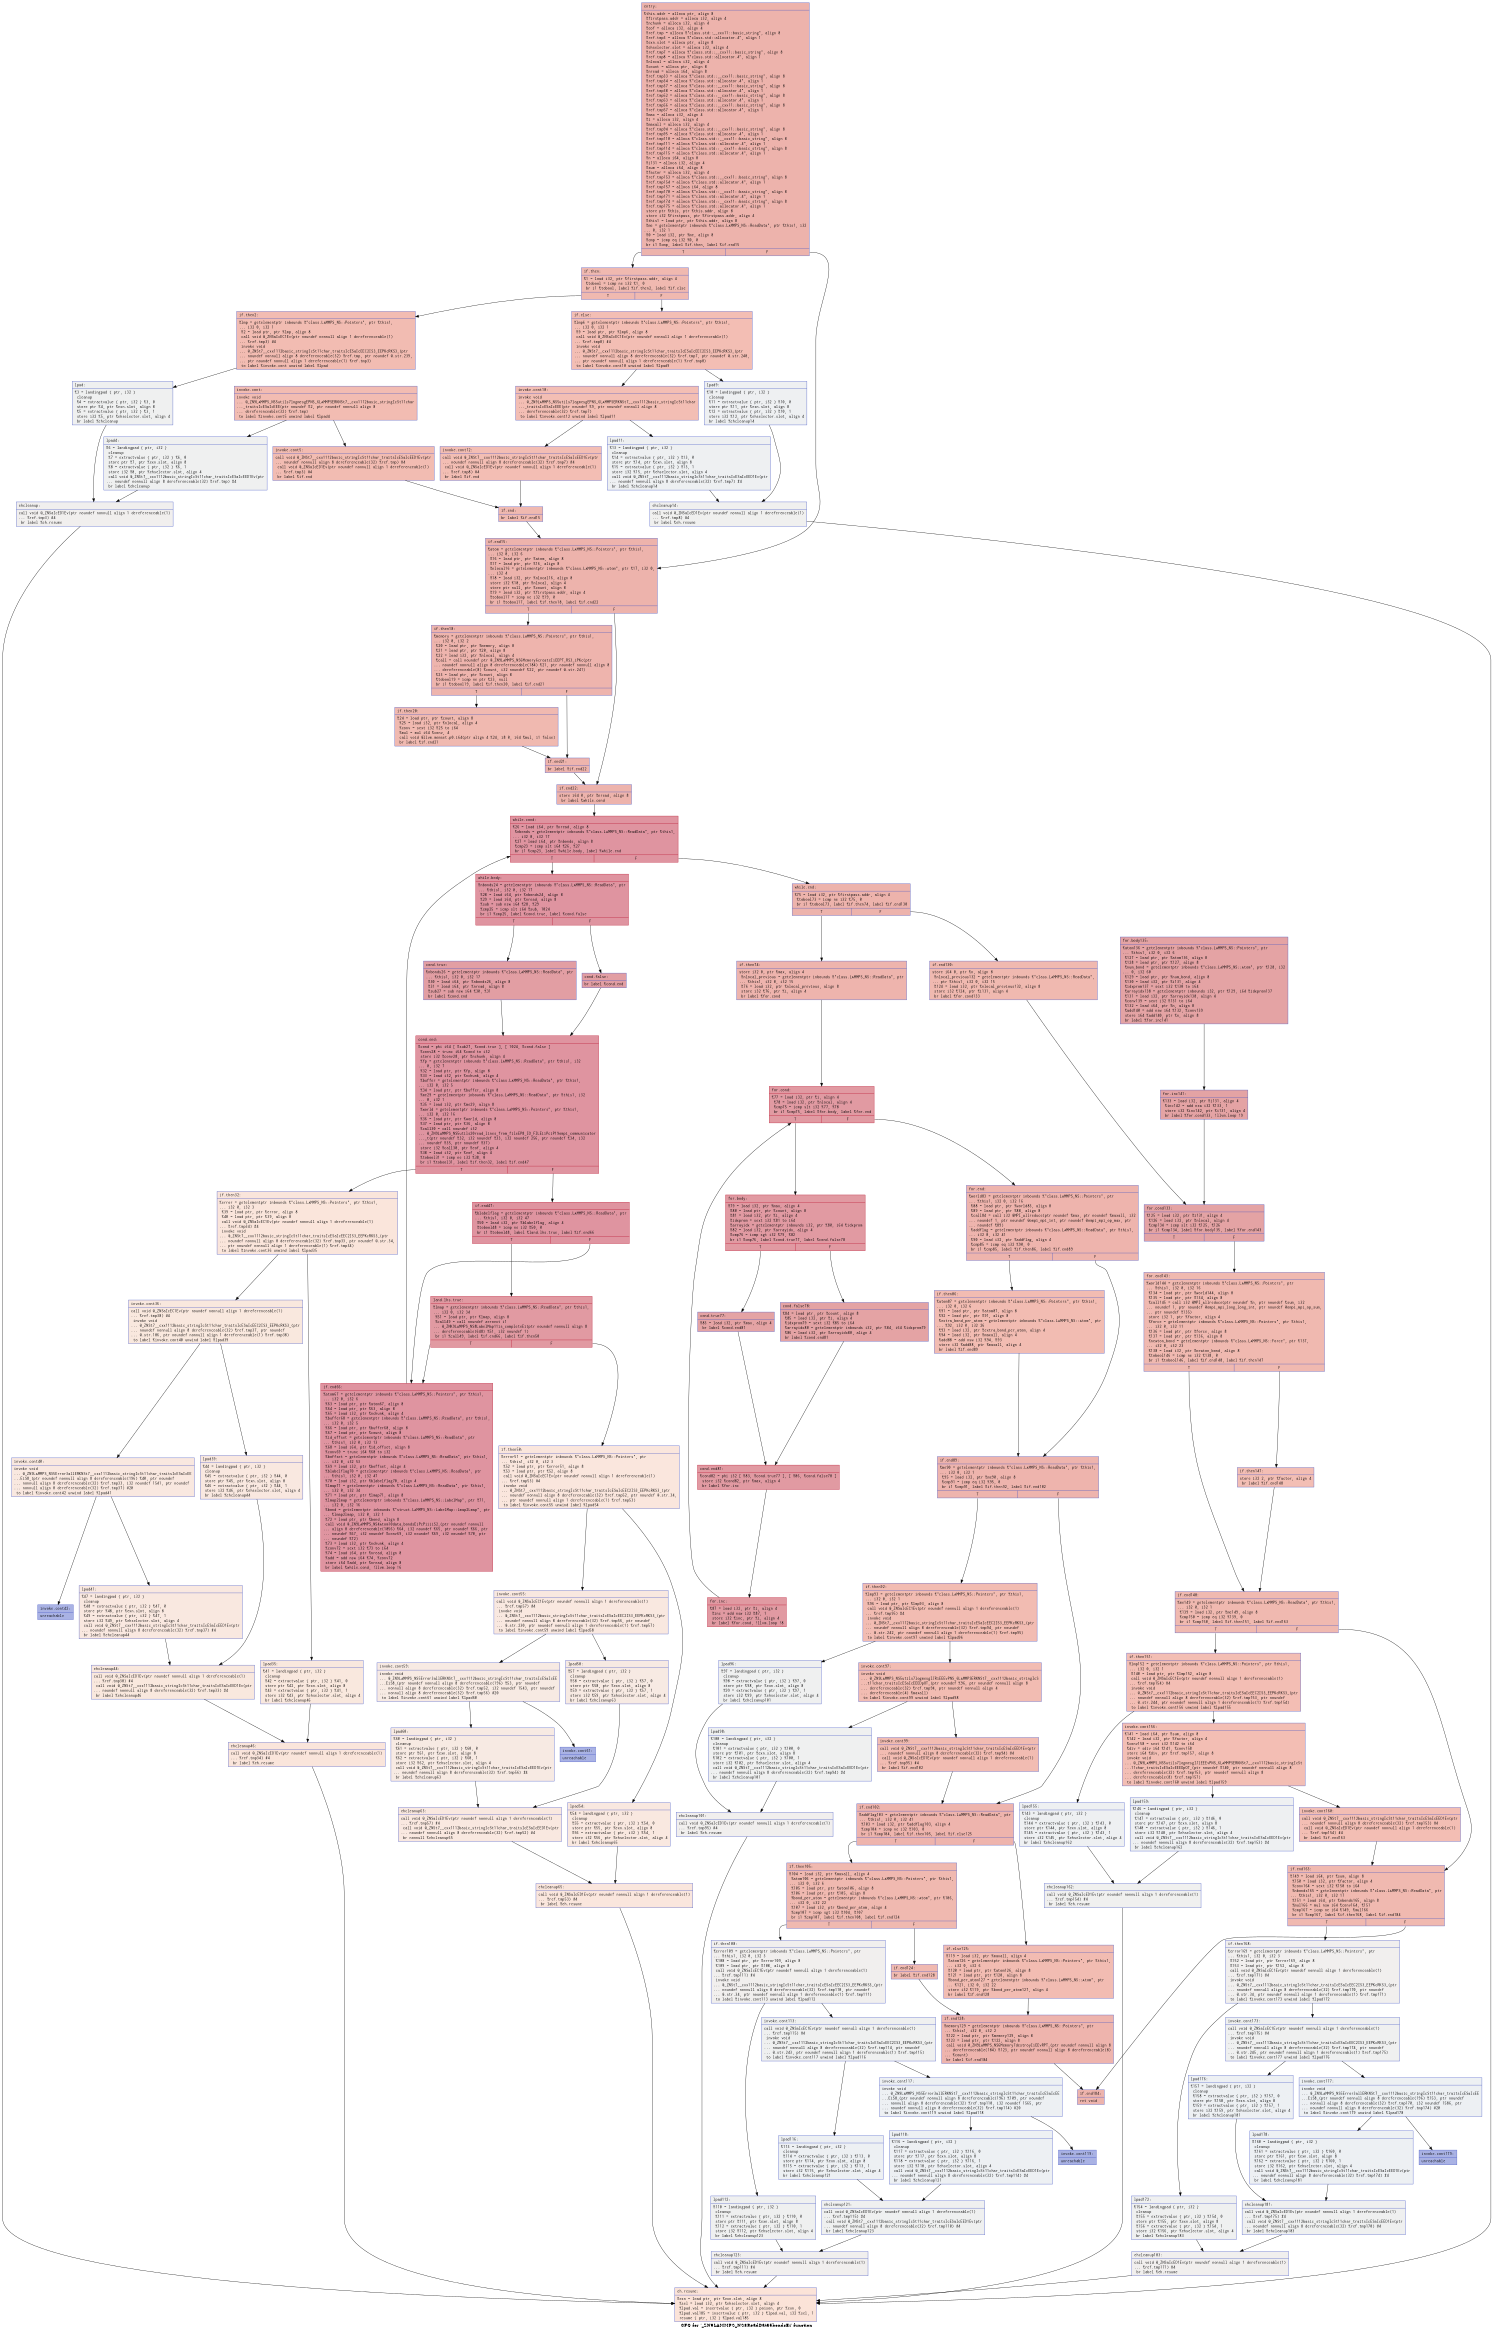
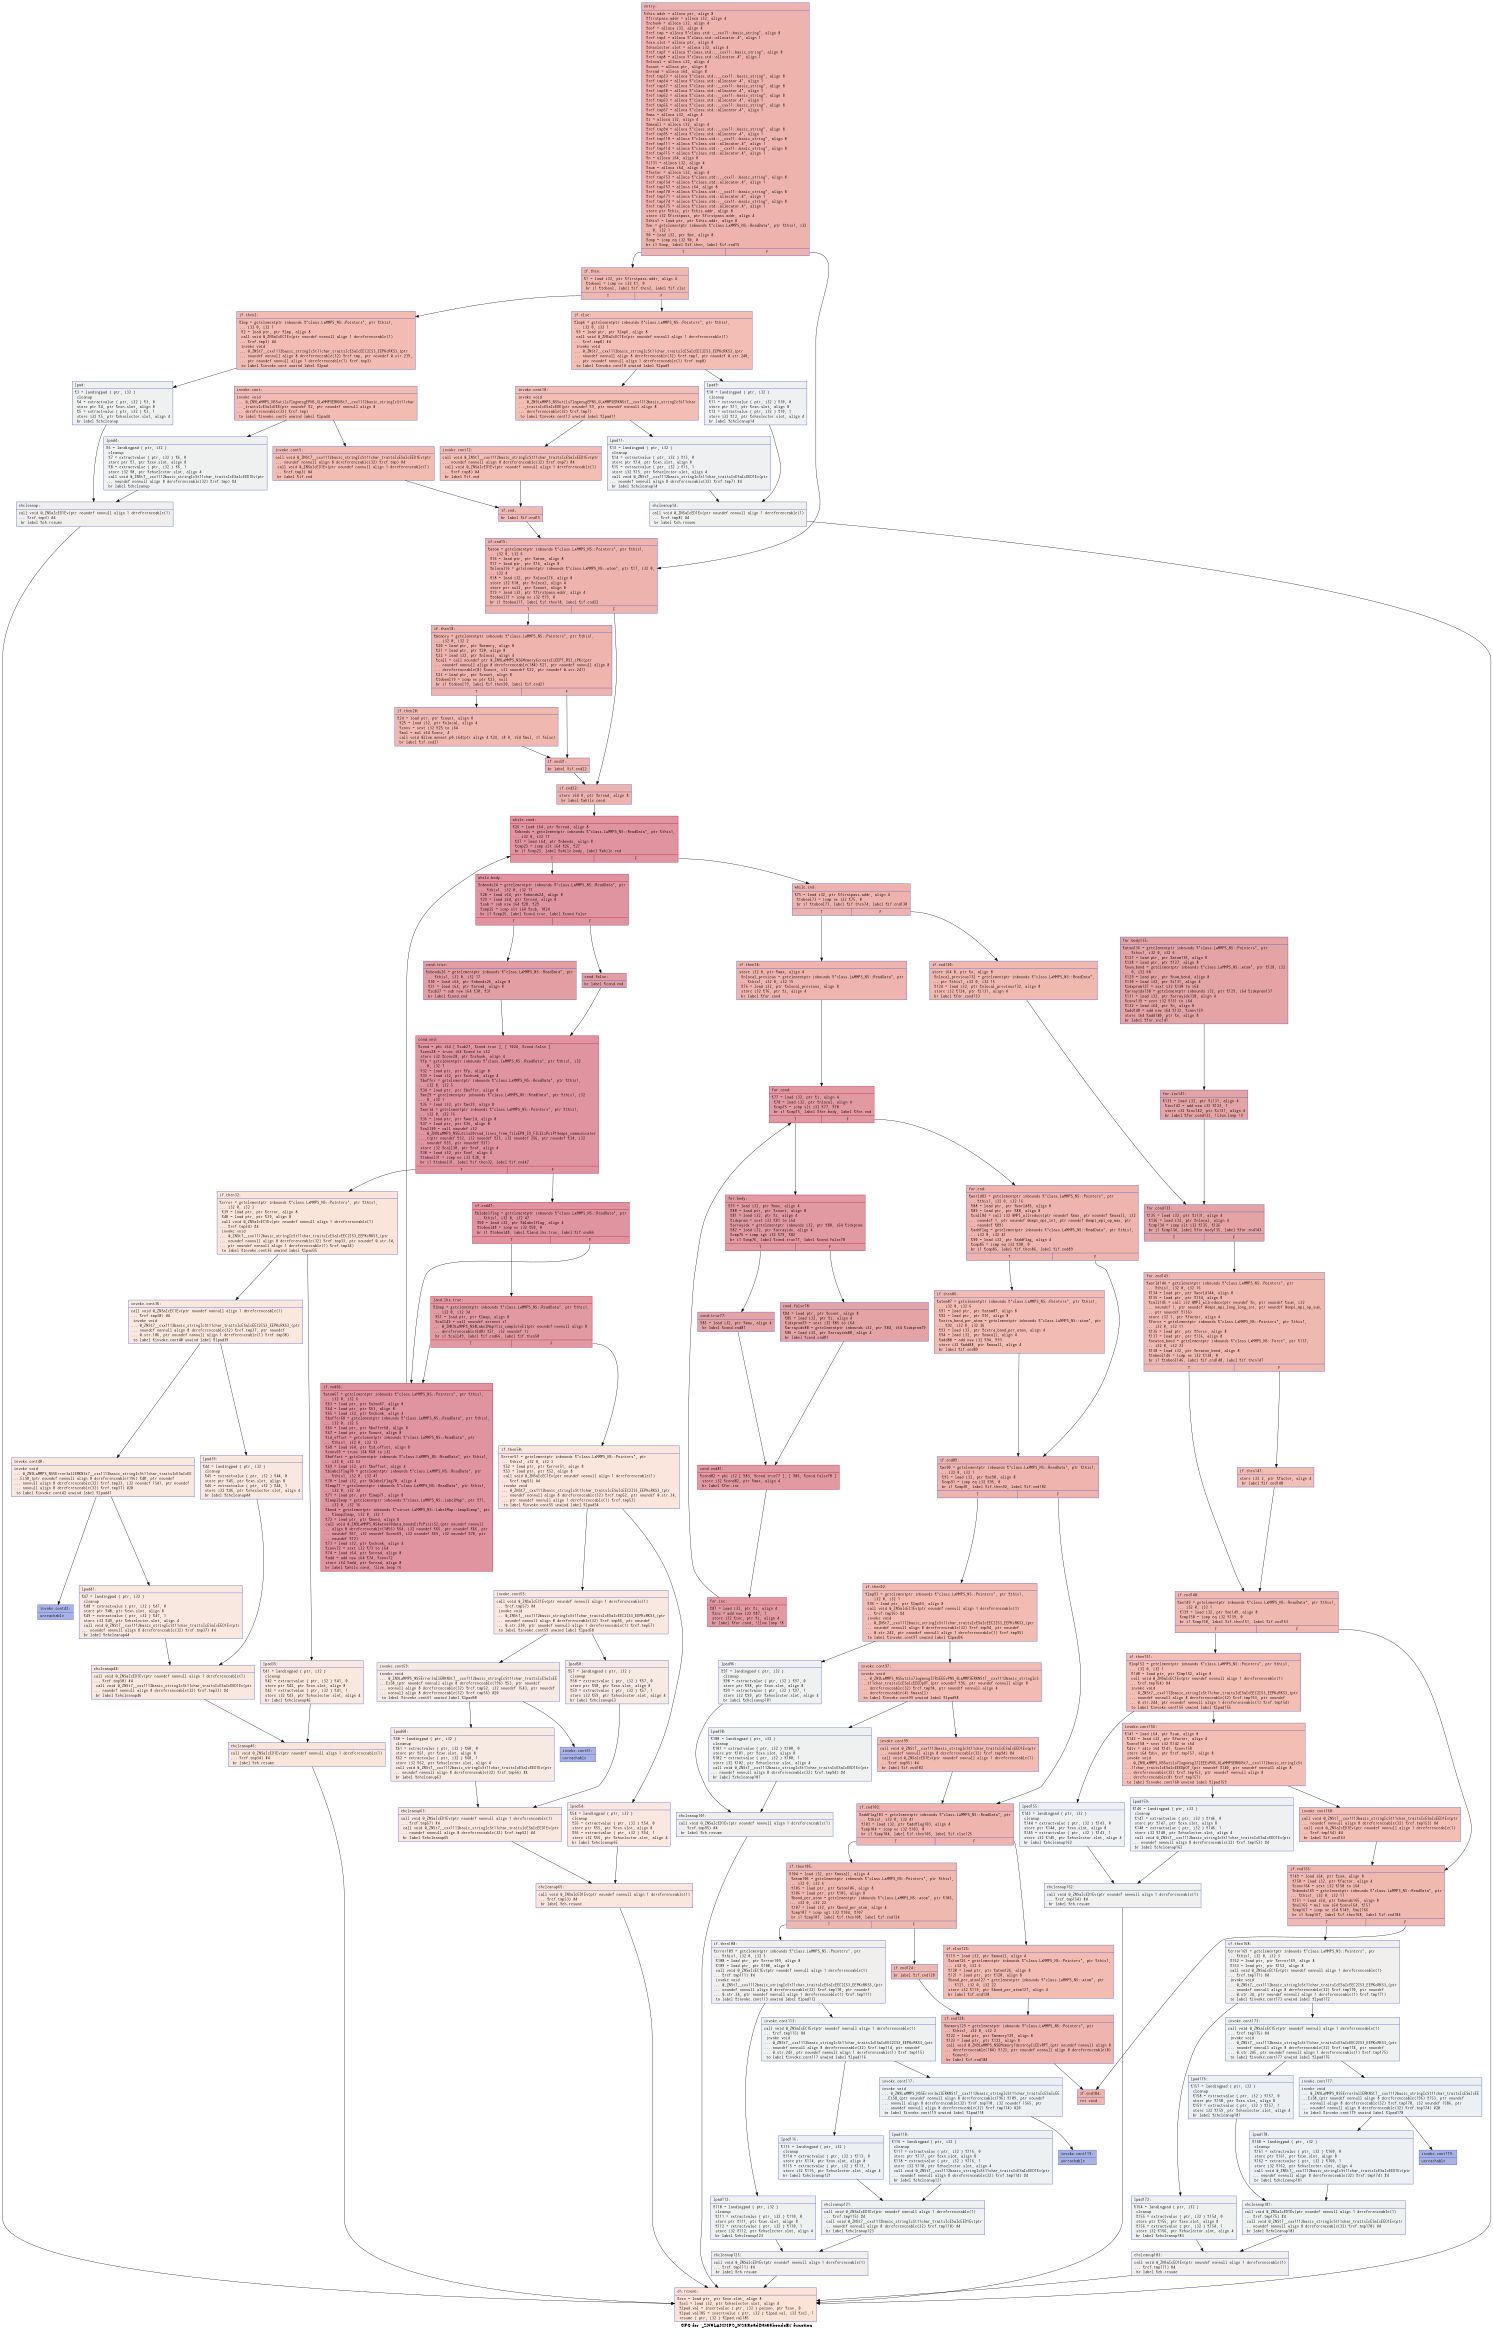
(427, 1838) -> (425, 1838)
